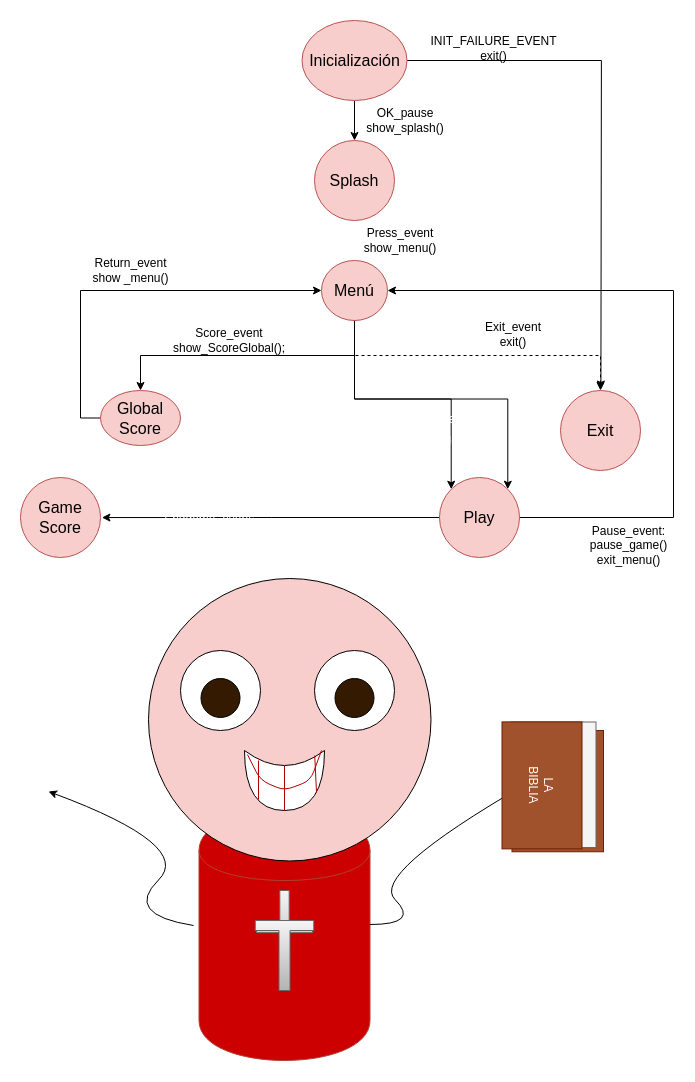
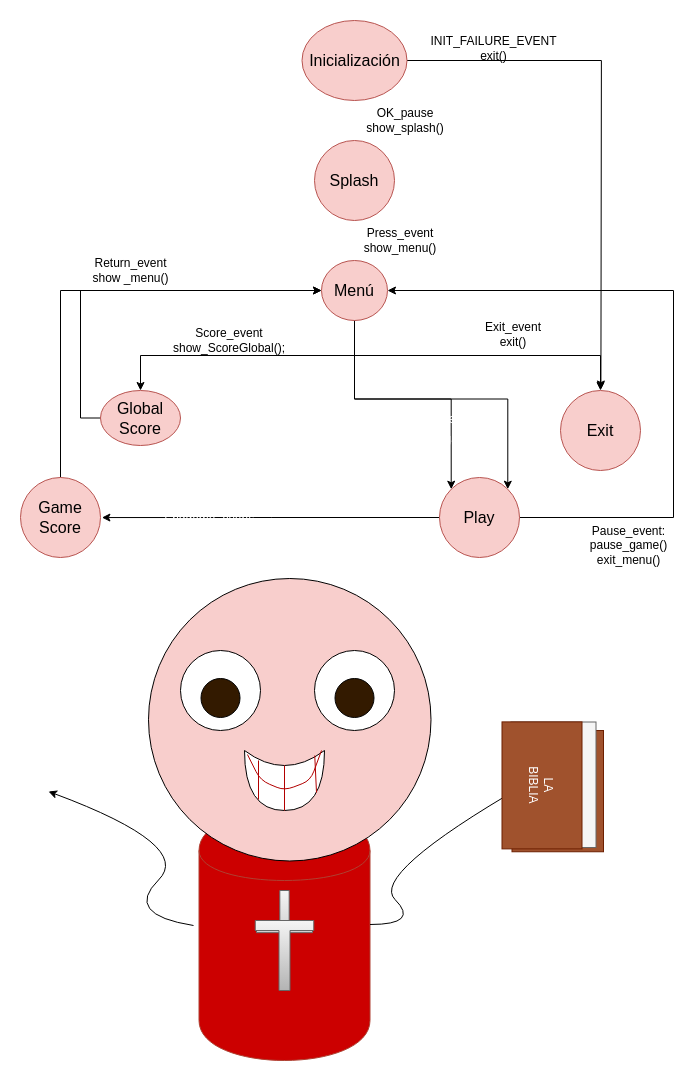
(355, 117) -> none
(477, 356) -> (477, 356)
none -> (61, 376)
